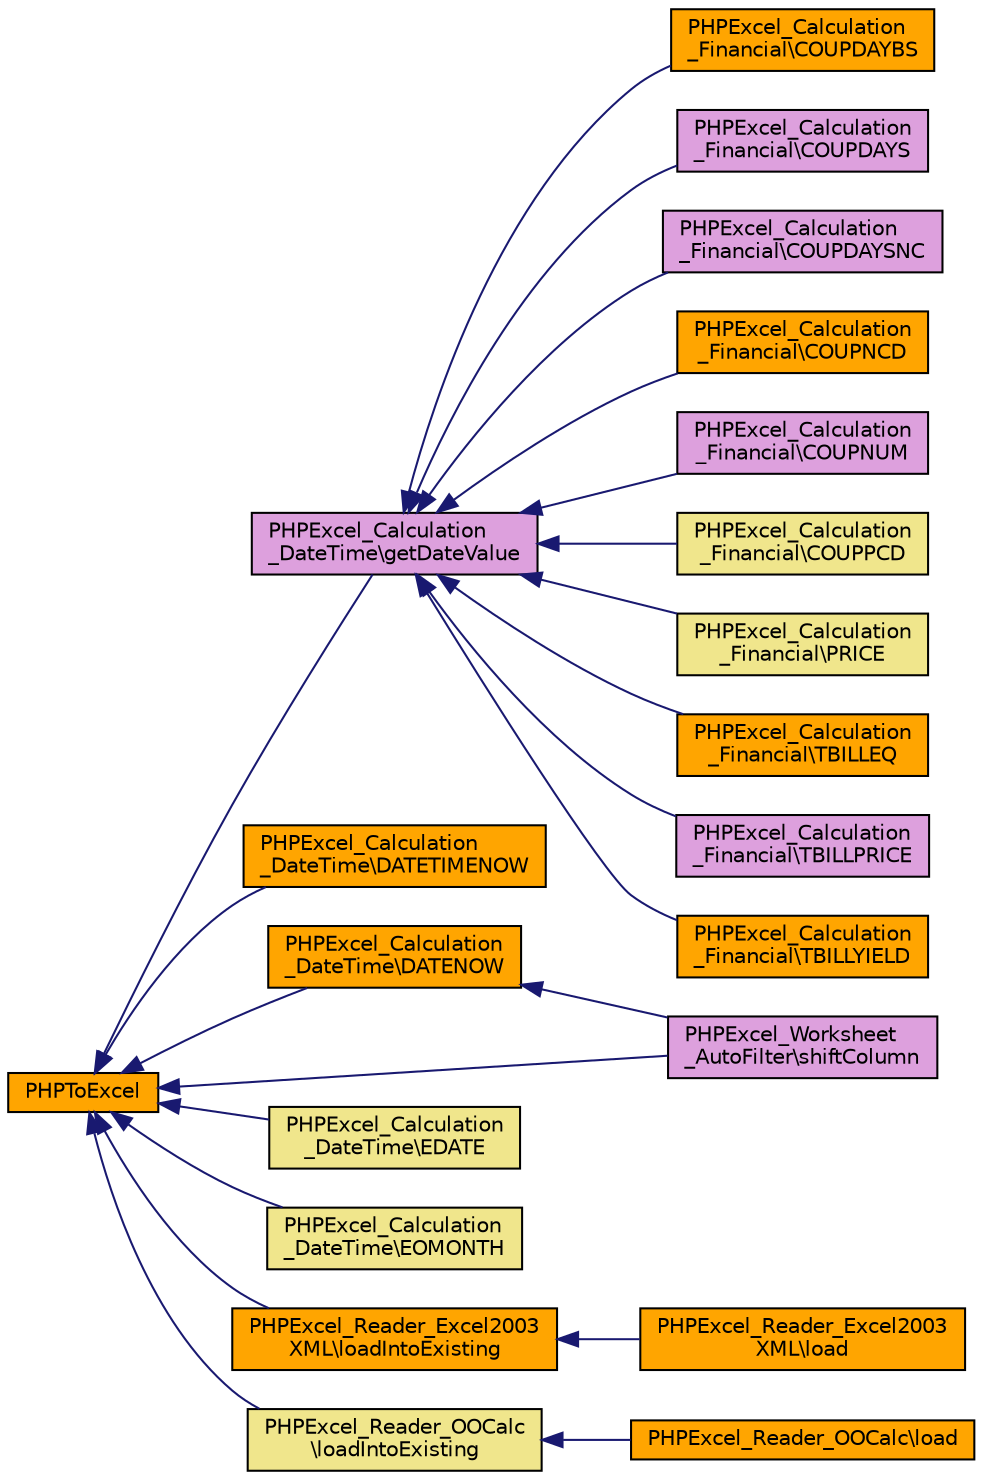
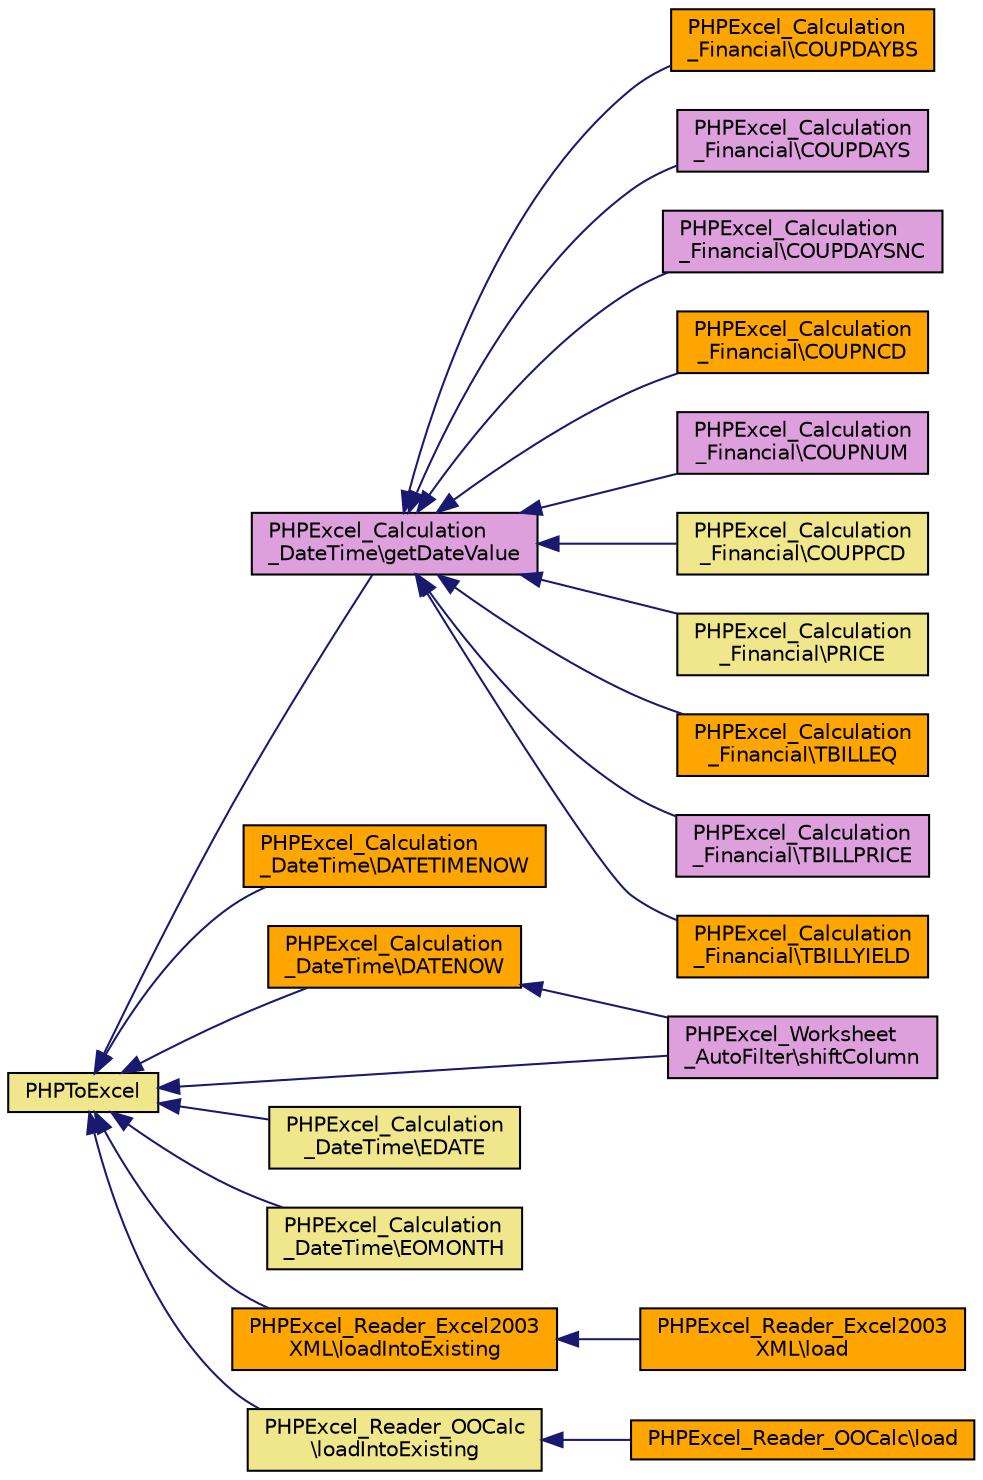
(83, 1093) -> (83, 1093)
